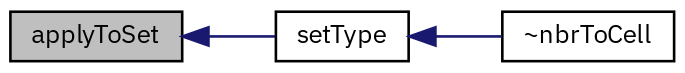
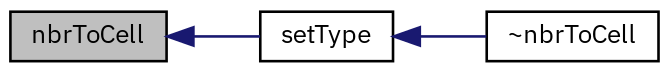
(96, 36) -> (88, 36)
